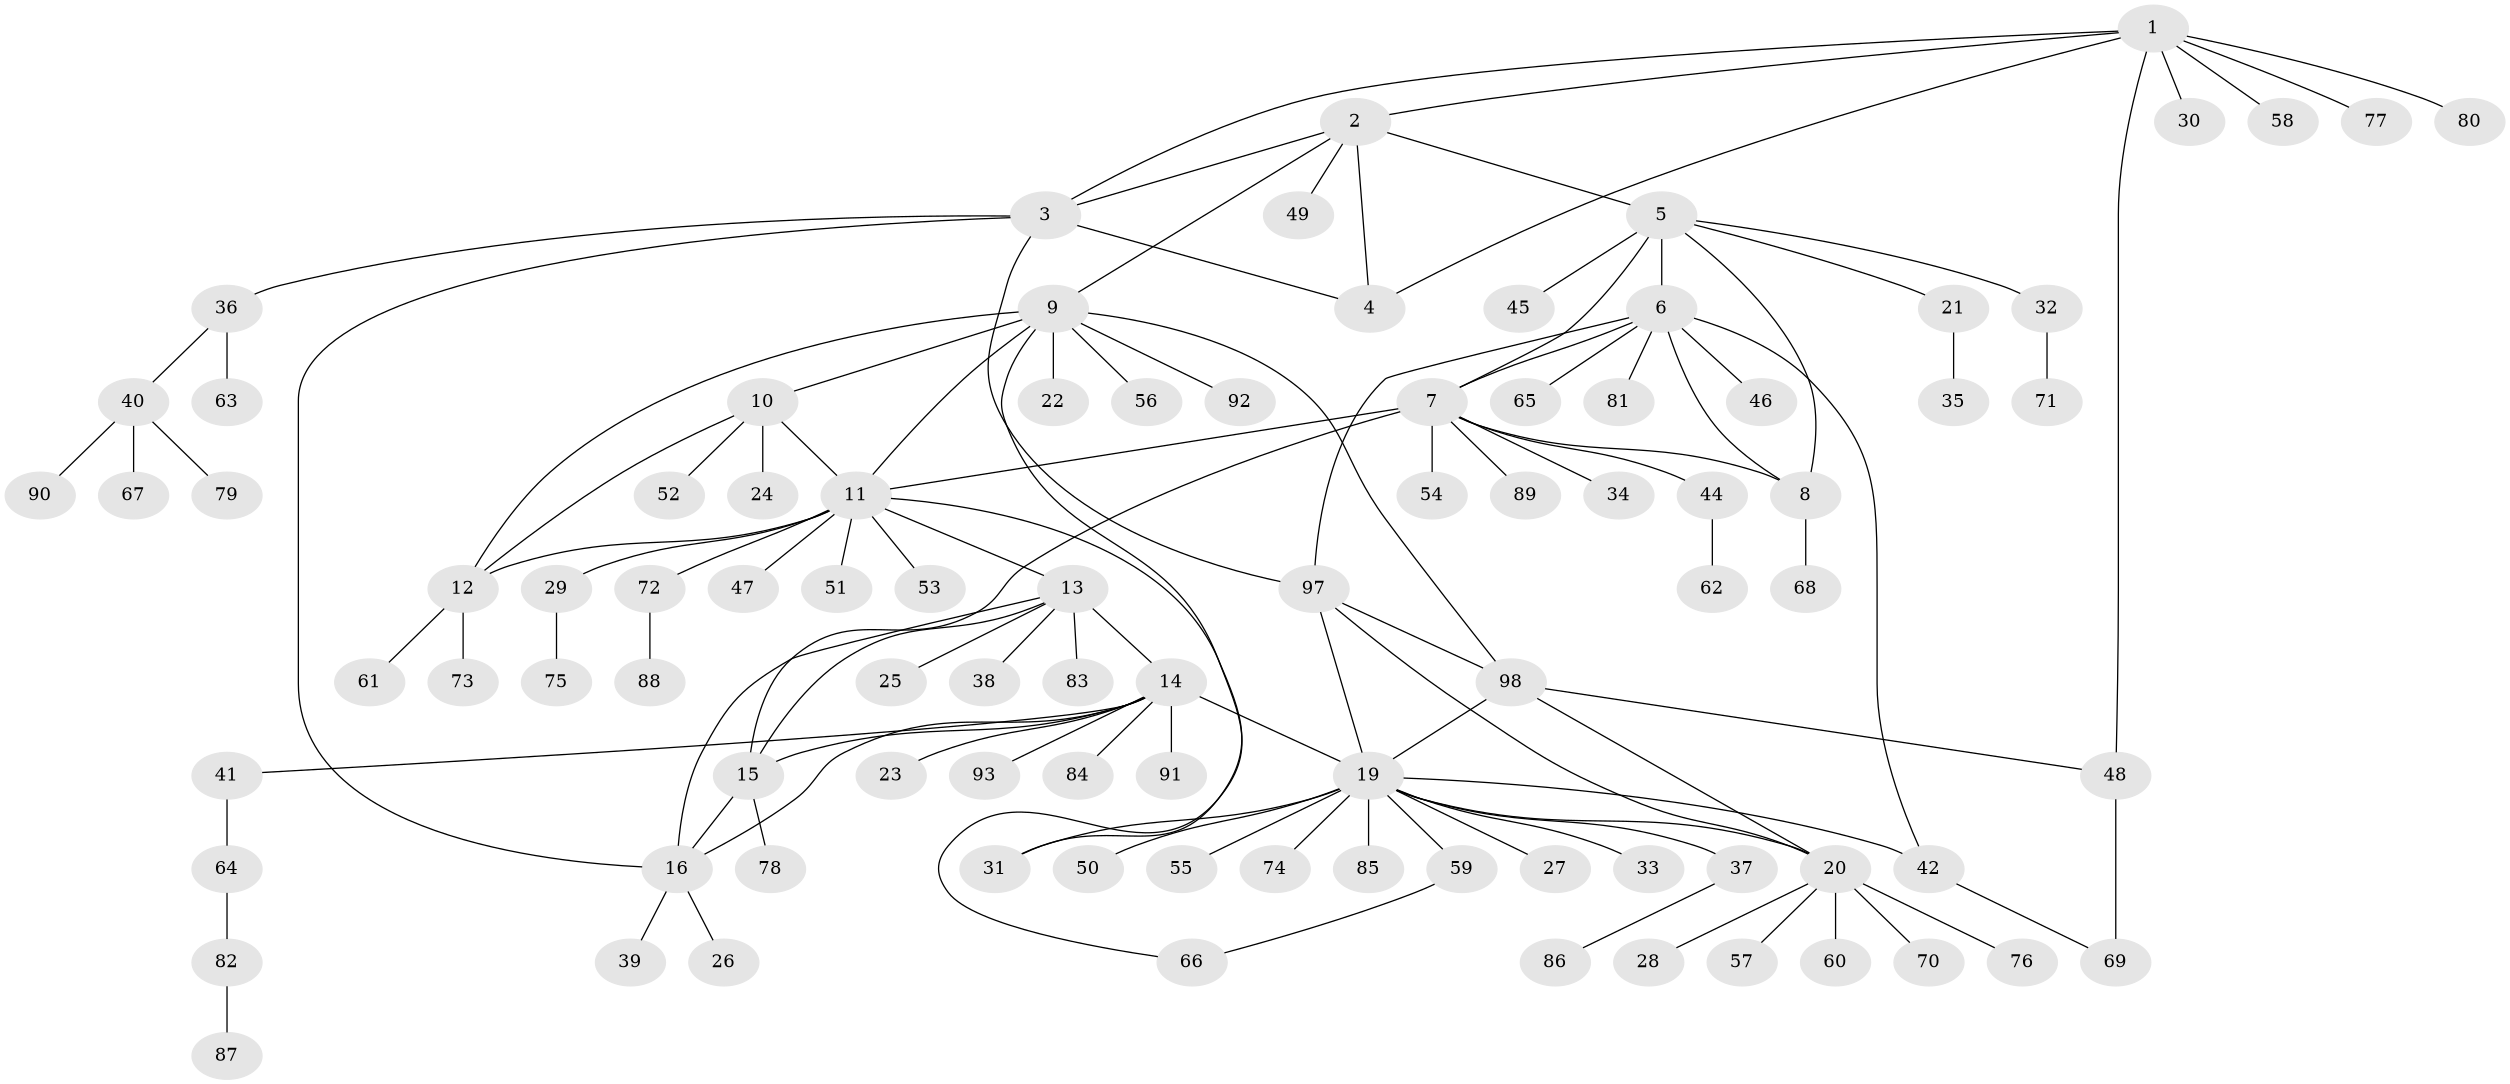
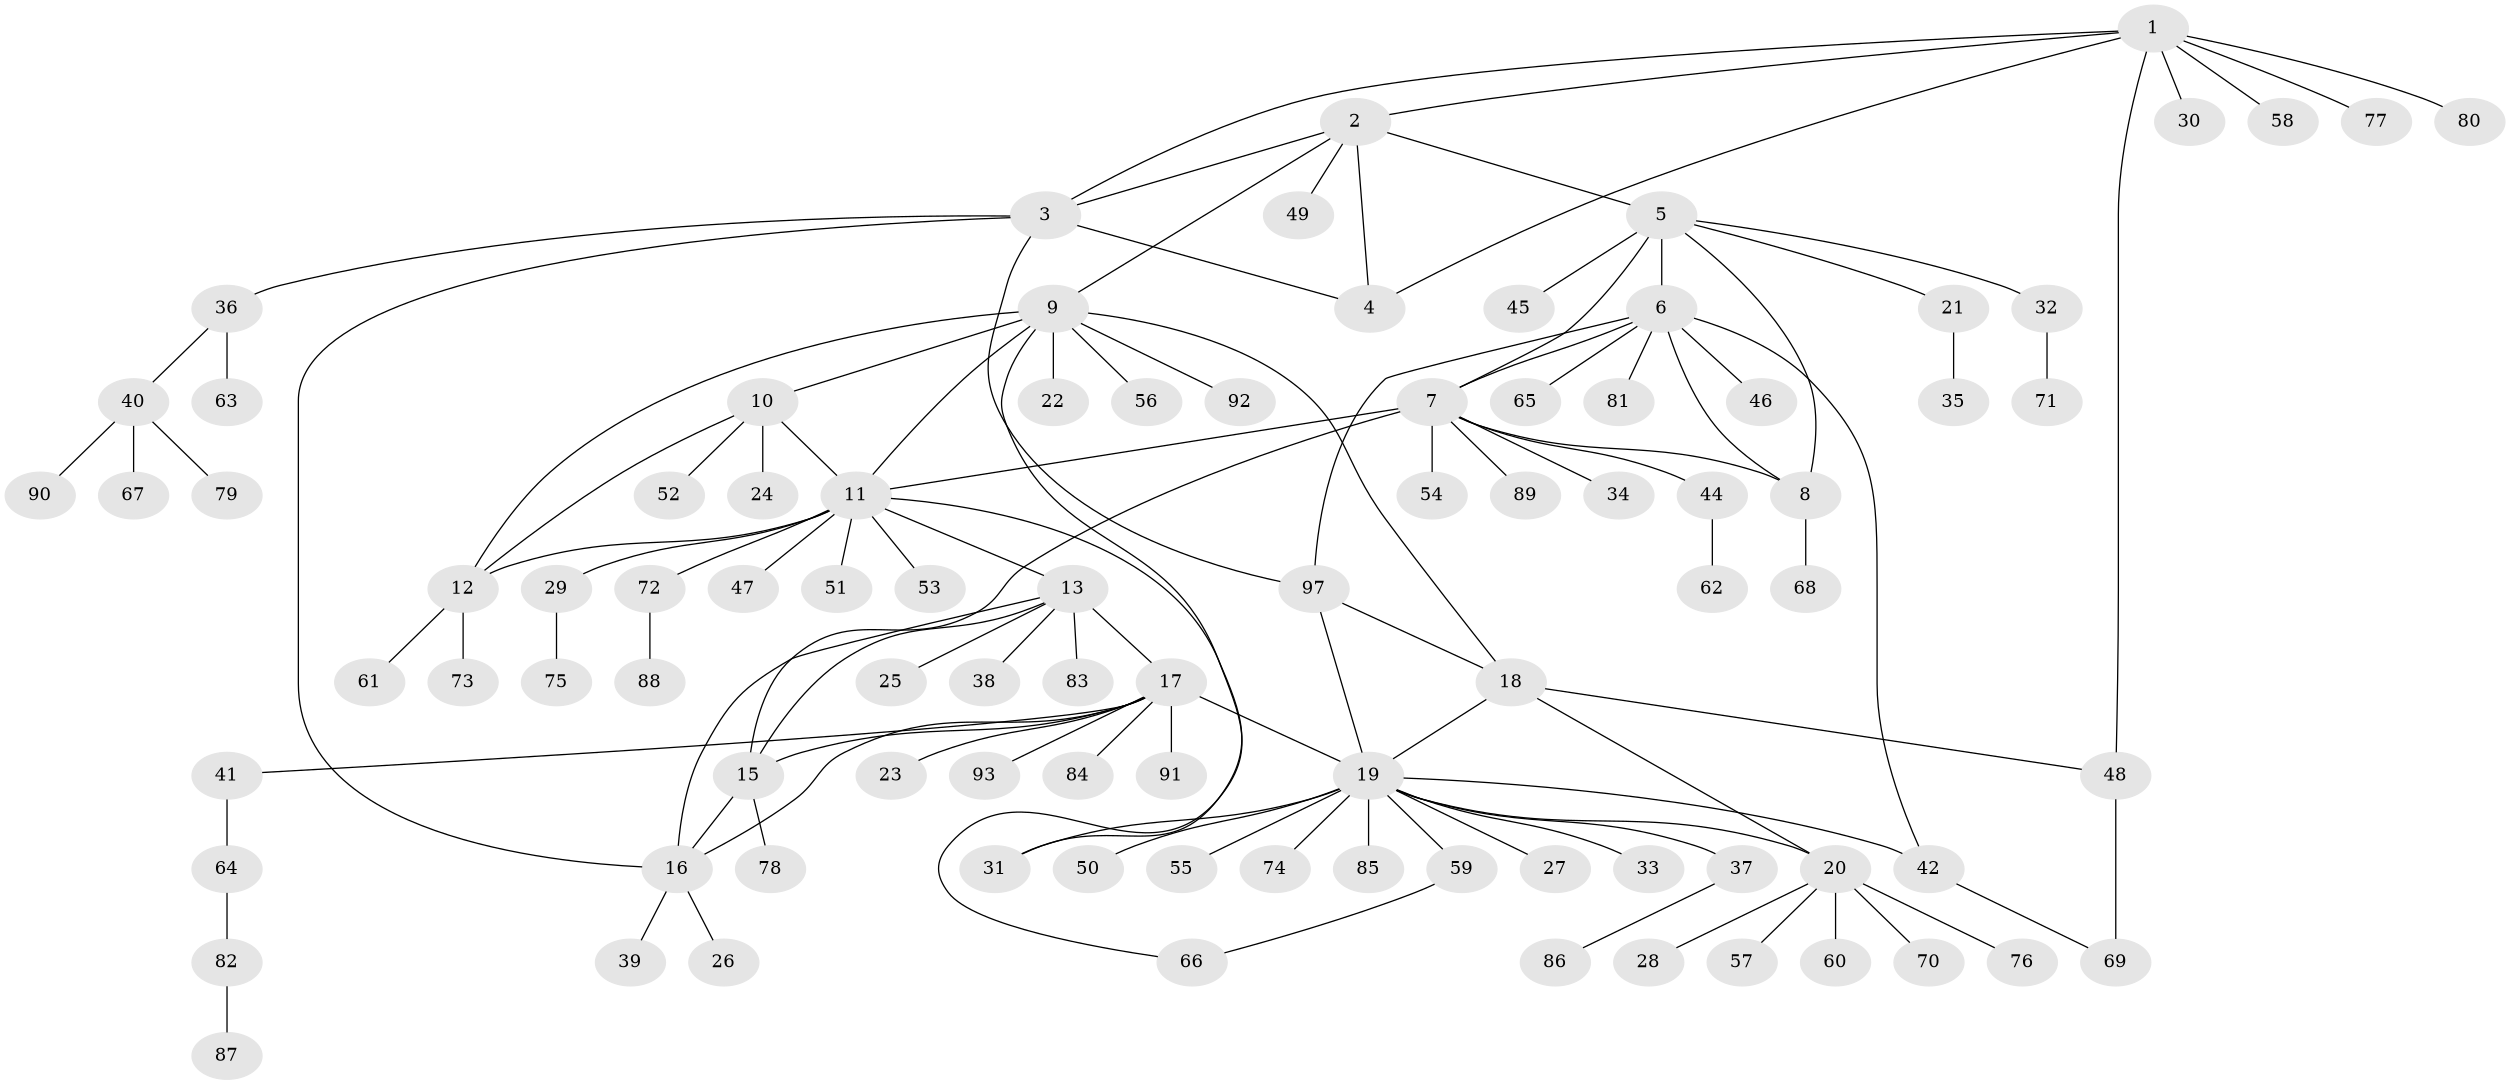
(1171, 682) -> (1171, 682)
(1511, 682) -> (1511, 682)
(1555, 764) -> none
